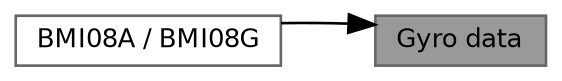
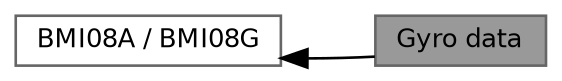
(315, 23) -> (341, 58)
